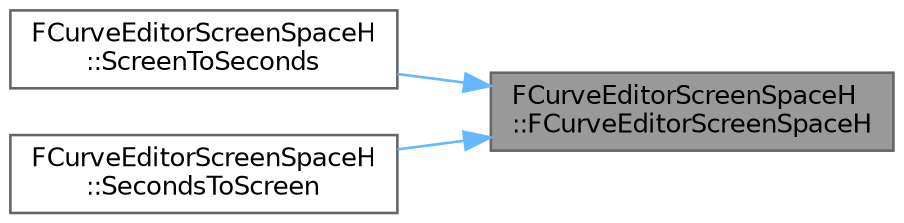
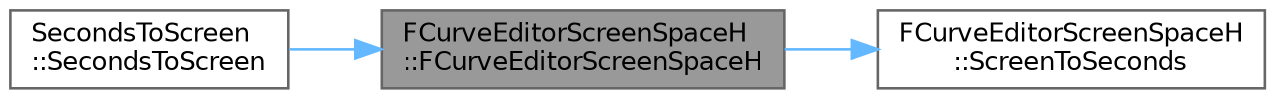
(431, 78) -> (818, 49)
(204, 174) -> (149, 49)
